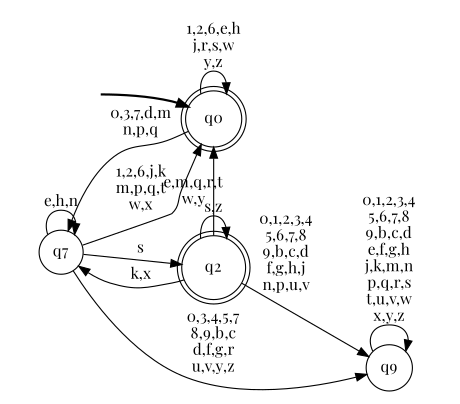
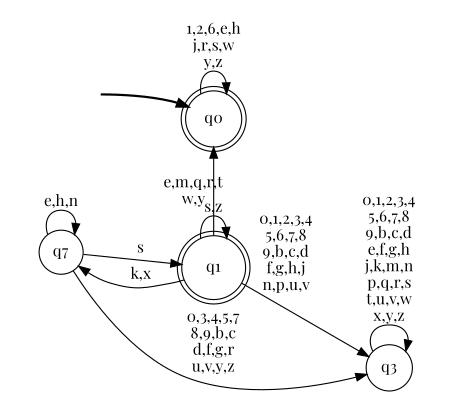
(106, 164) -> none
(158, 219) -> none
(214, 268) -> (214, 268)
(389, 368) -> (389, 368)
